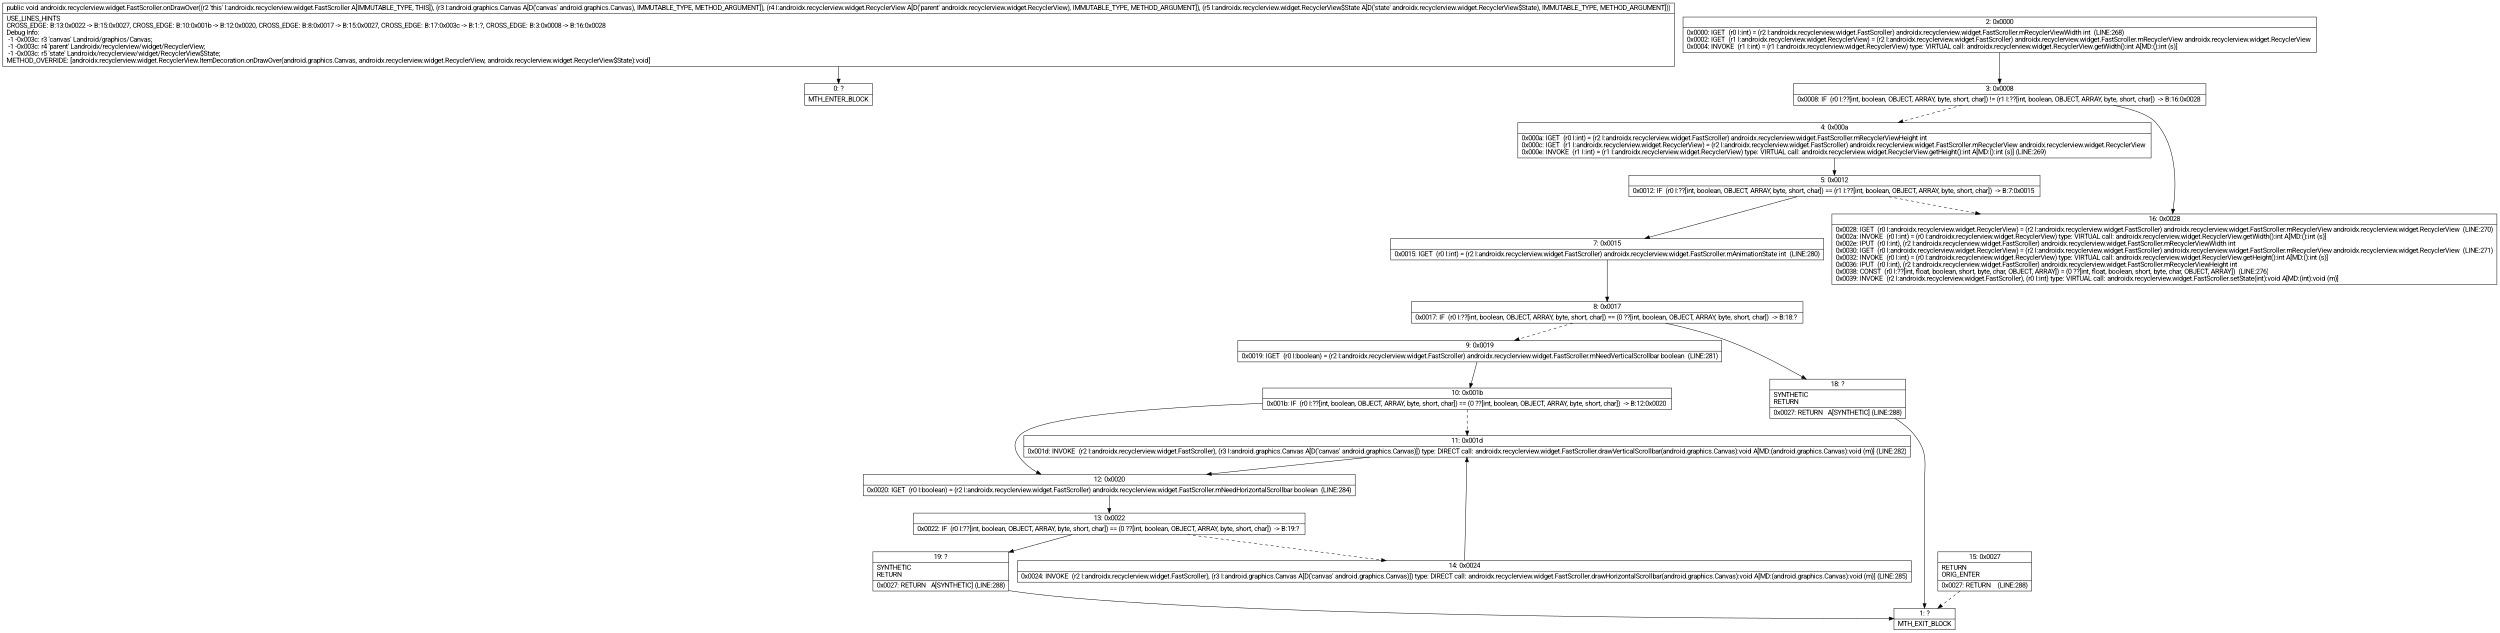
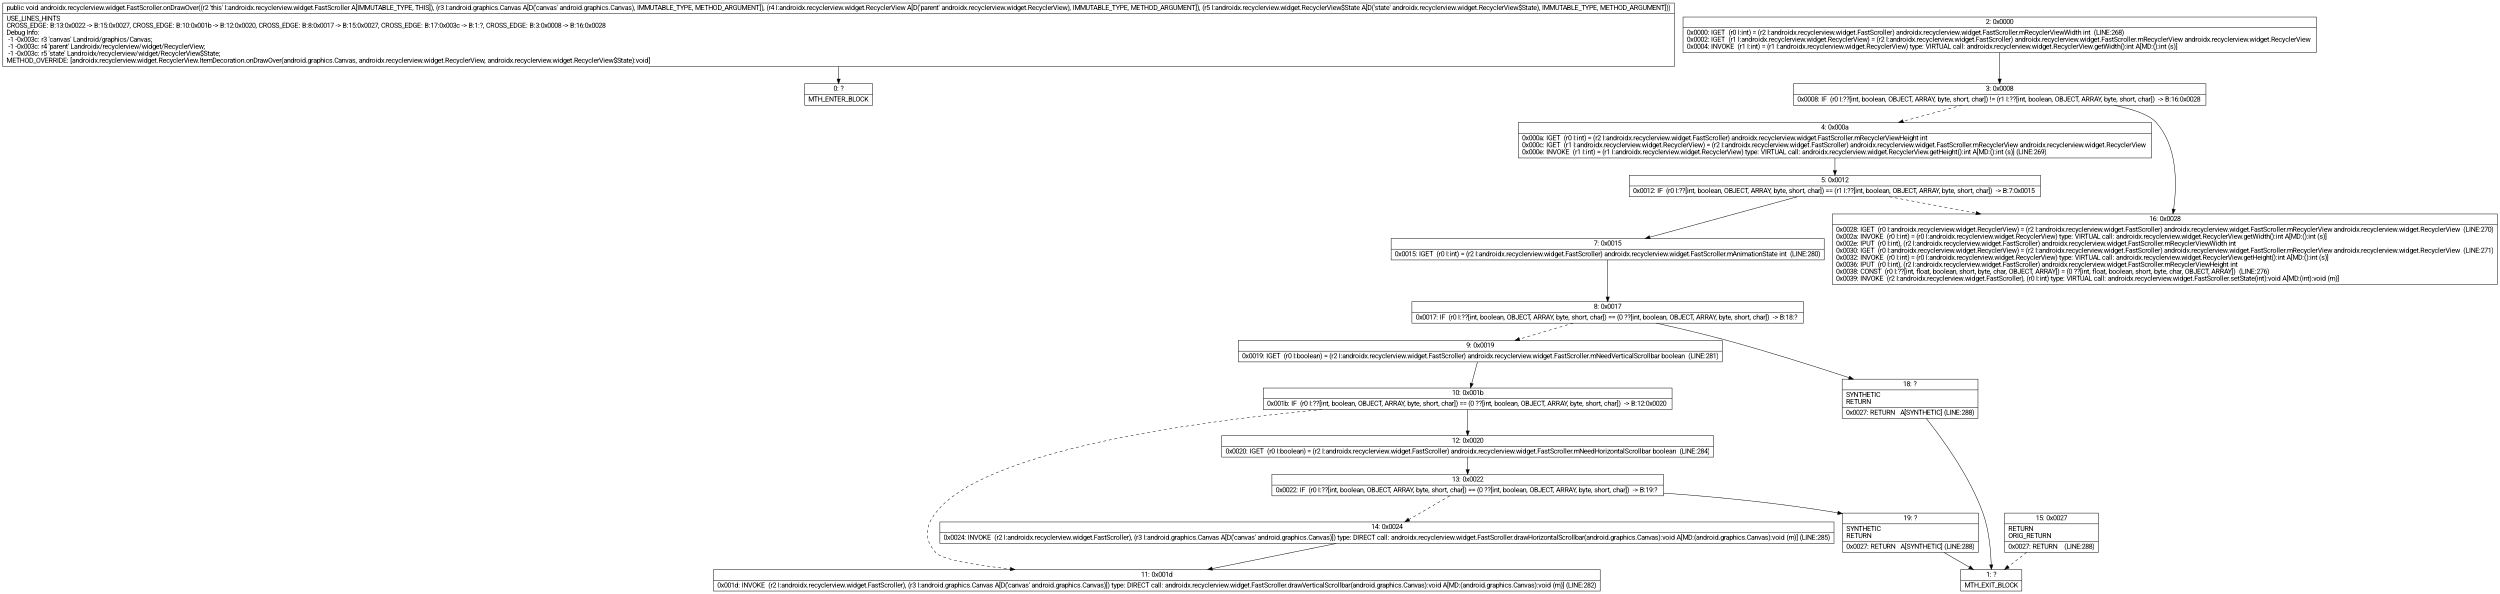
(1291, 465) -> none
(1961, 575) -> (2030, 536)
